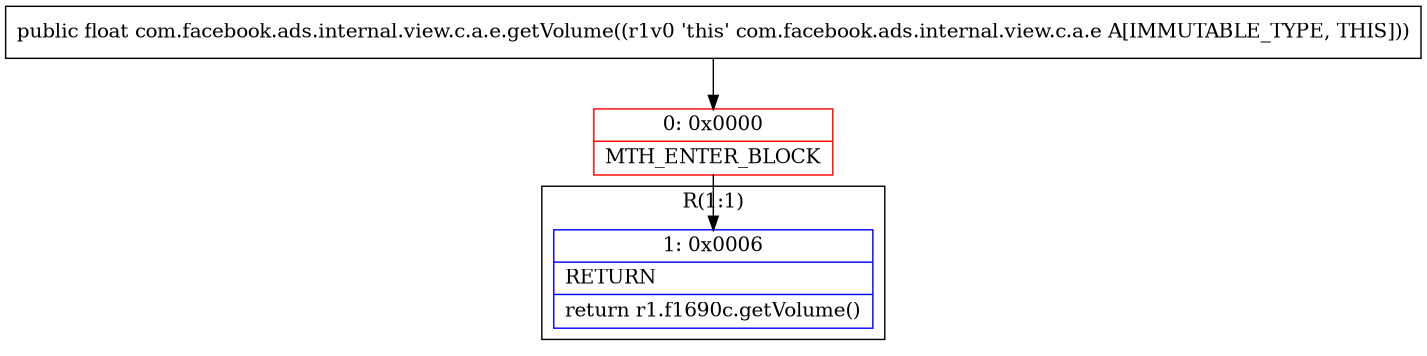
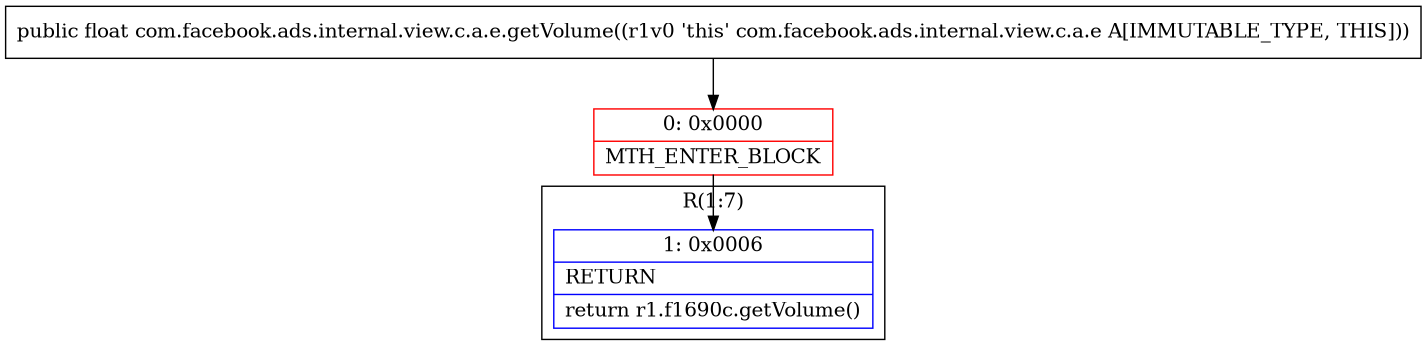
(713, 202) -> (713, 202)
